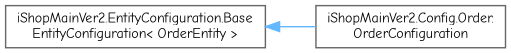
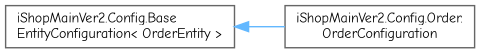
(136, 27) -> (120, 27)
